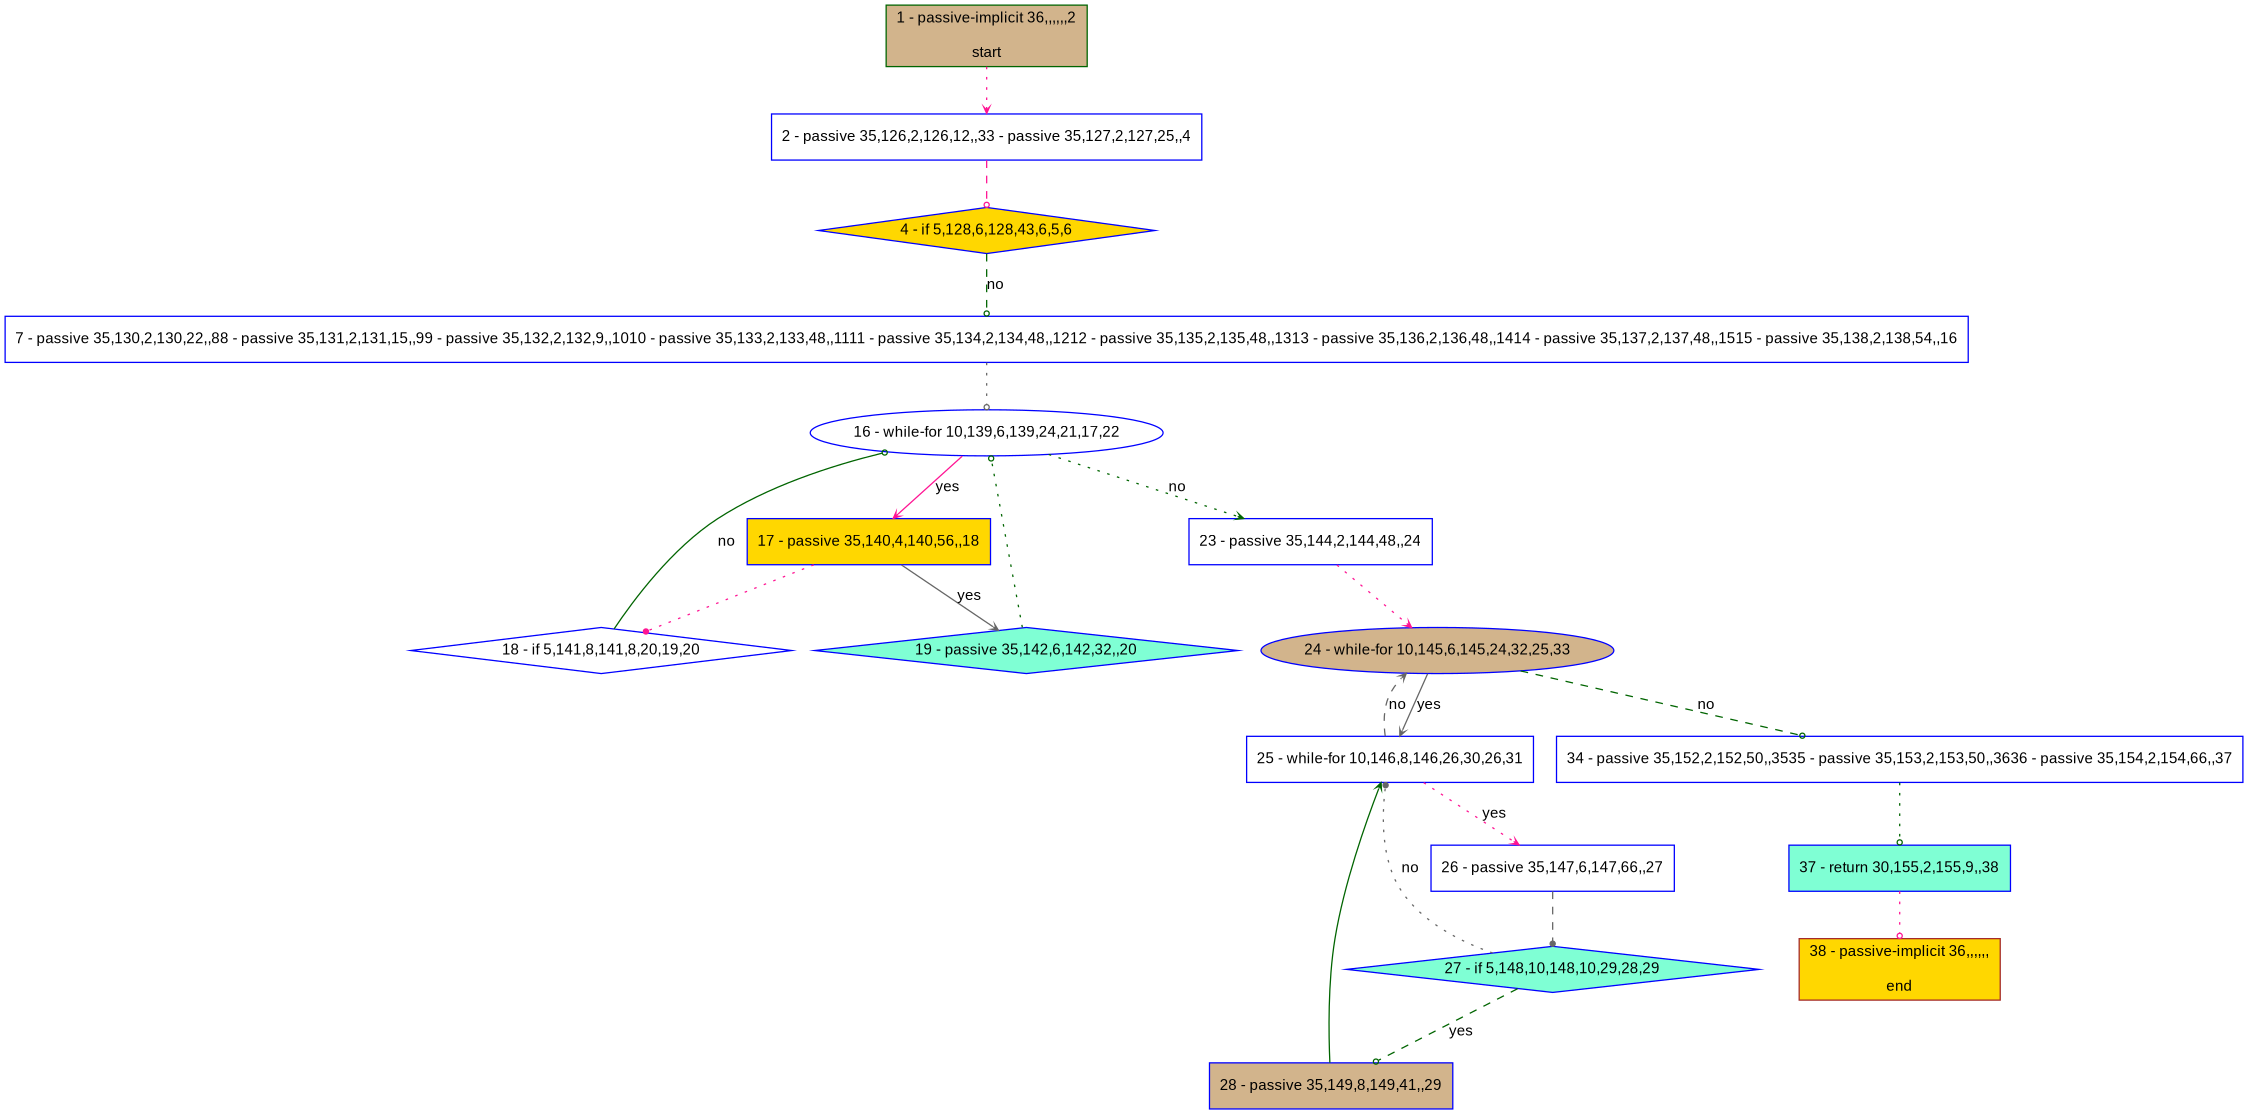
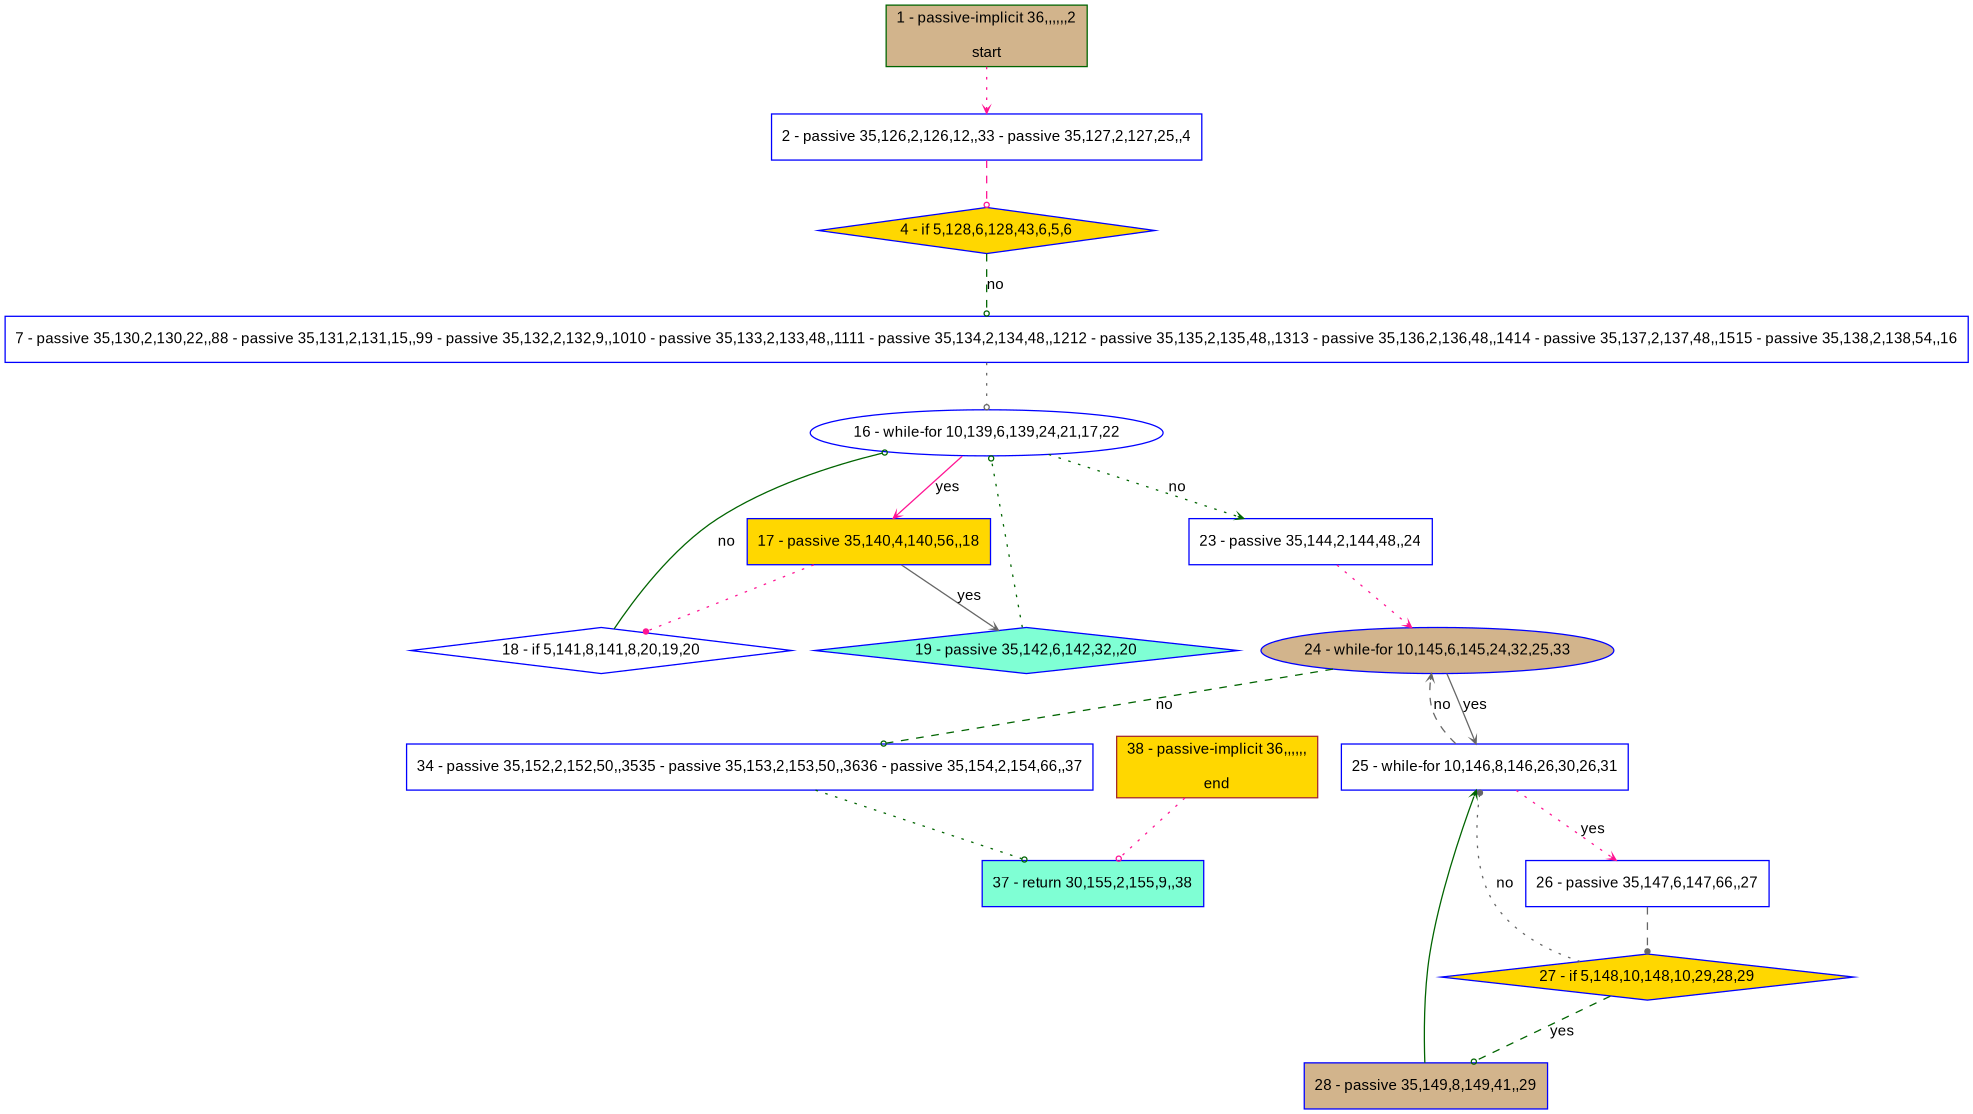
(1900, 912) -> (1153, 827)
(1553, 969) -> (1647, 977)
